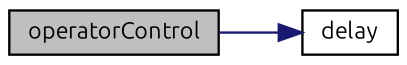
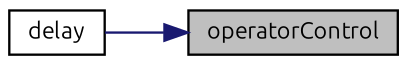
(249, 33) -> (134, 33)
